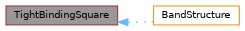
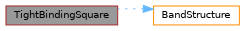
(141, 22) -> (131, 9)
